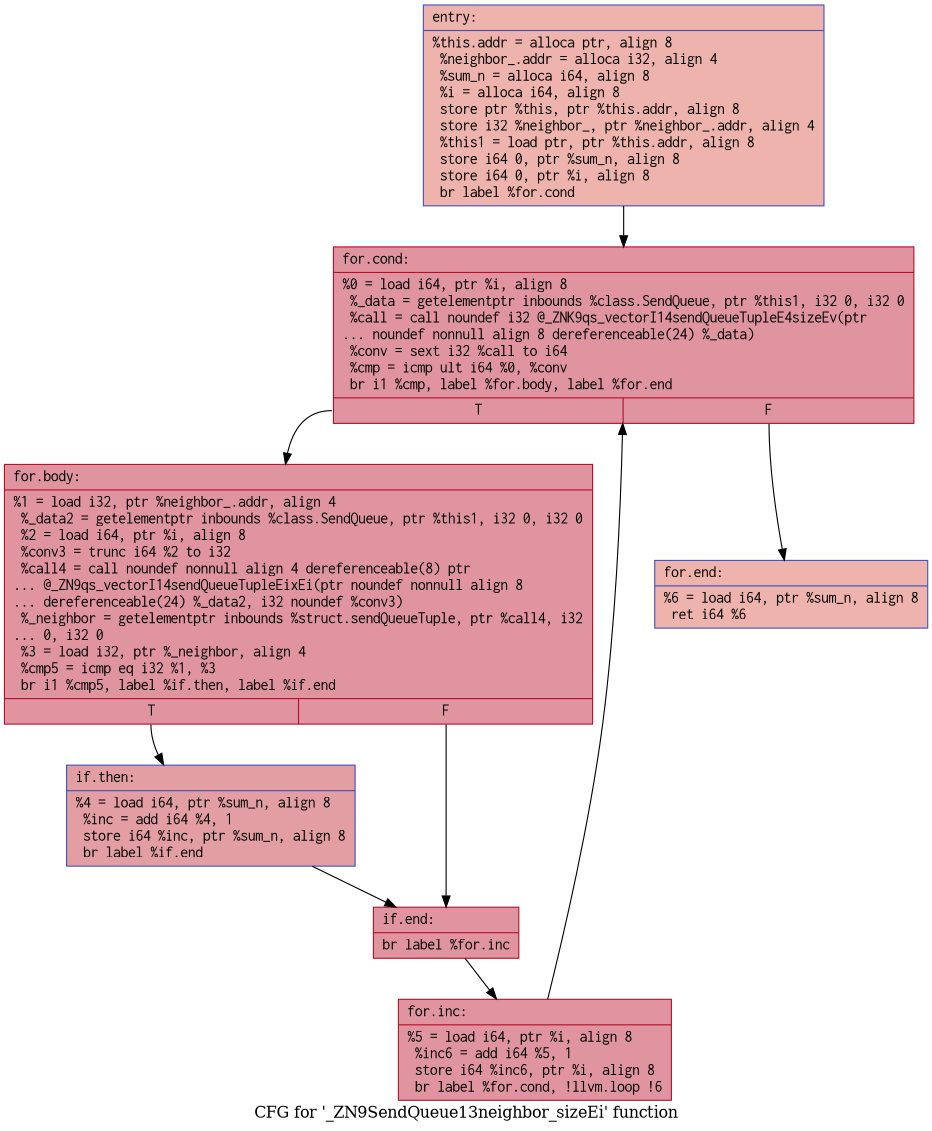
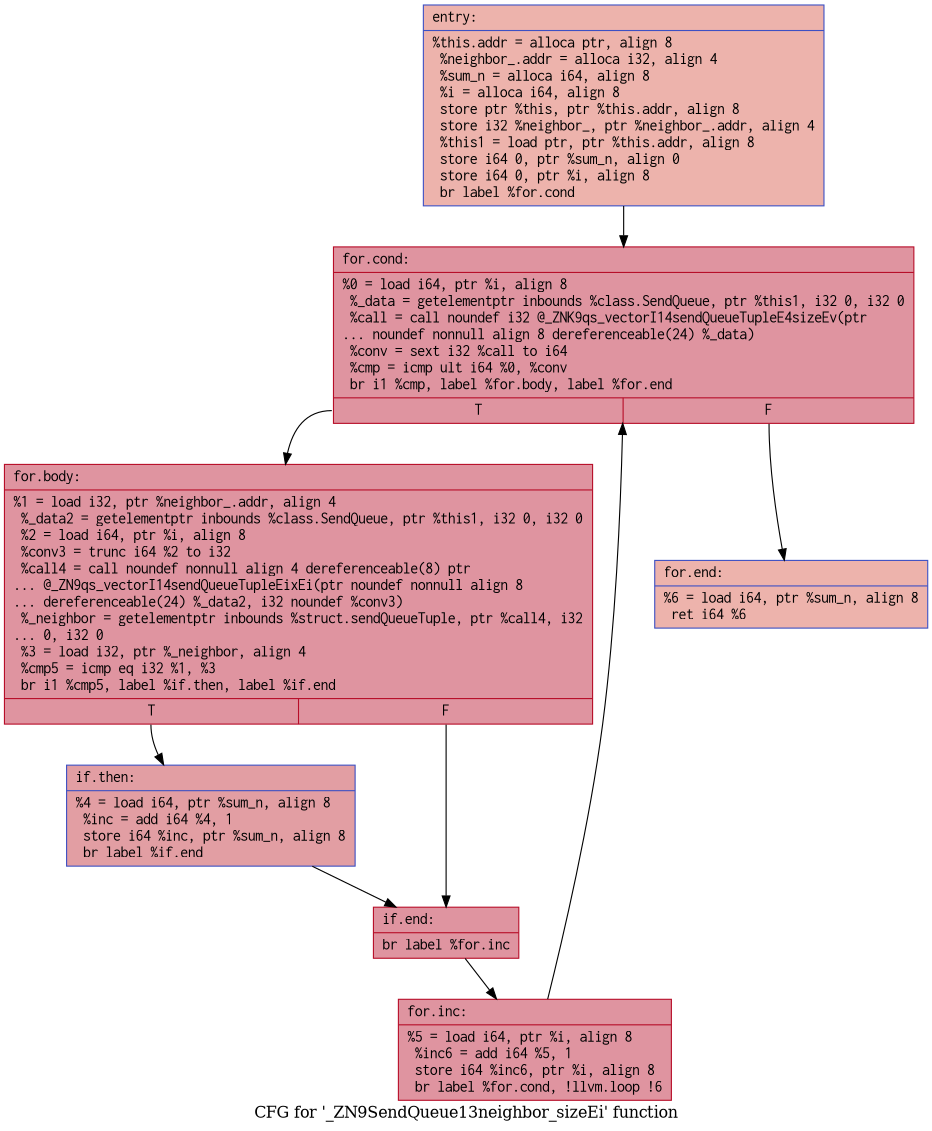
(556, 159) -> (556, 159)
